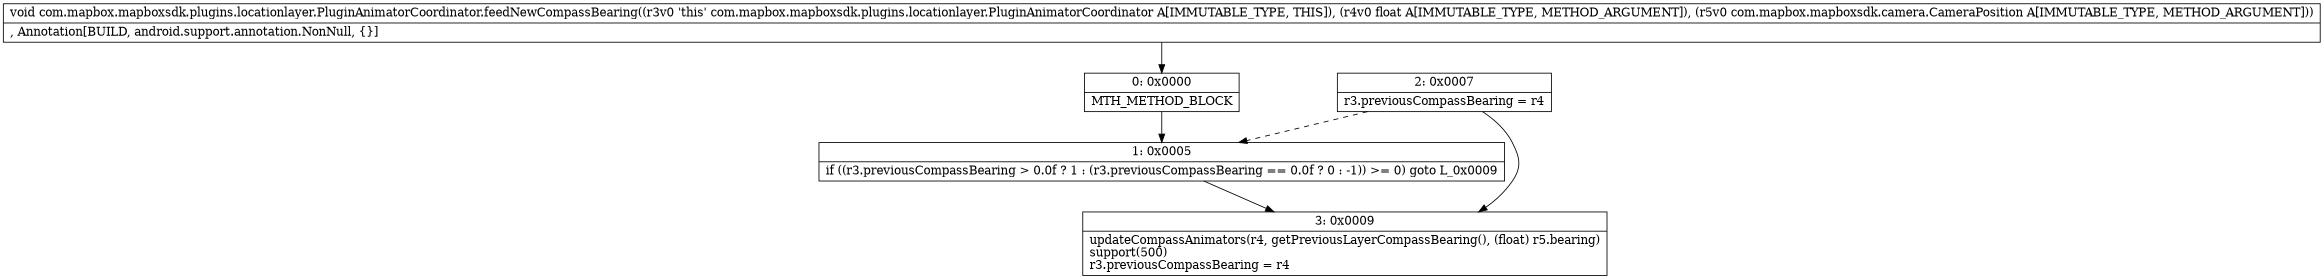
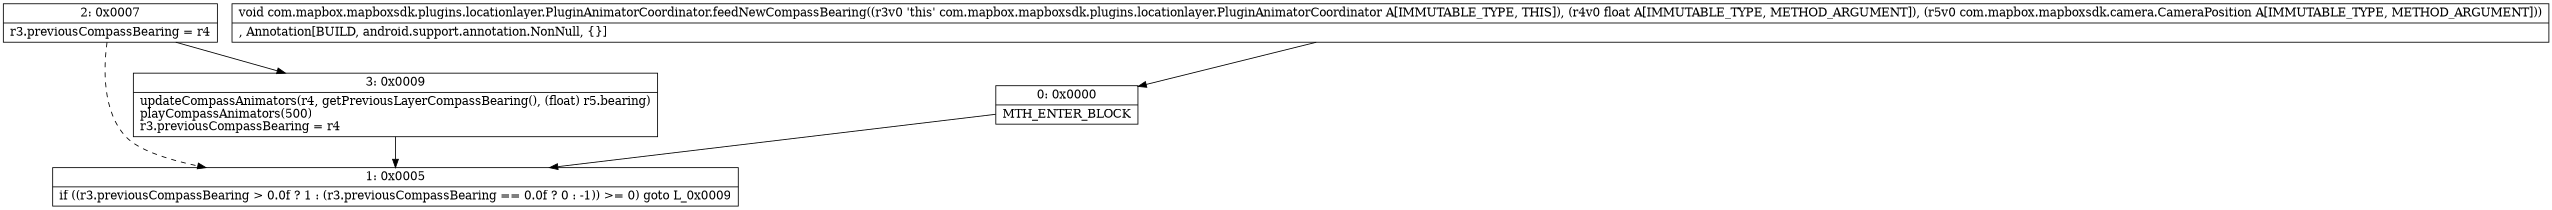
(1162, 102) -> (1067, 114)
(1235, 195) -> (395, 148)
(1129, 253) -> (226, 114)
